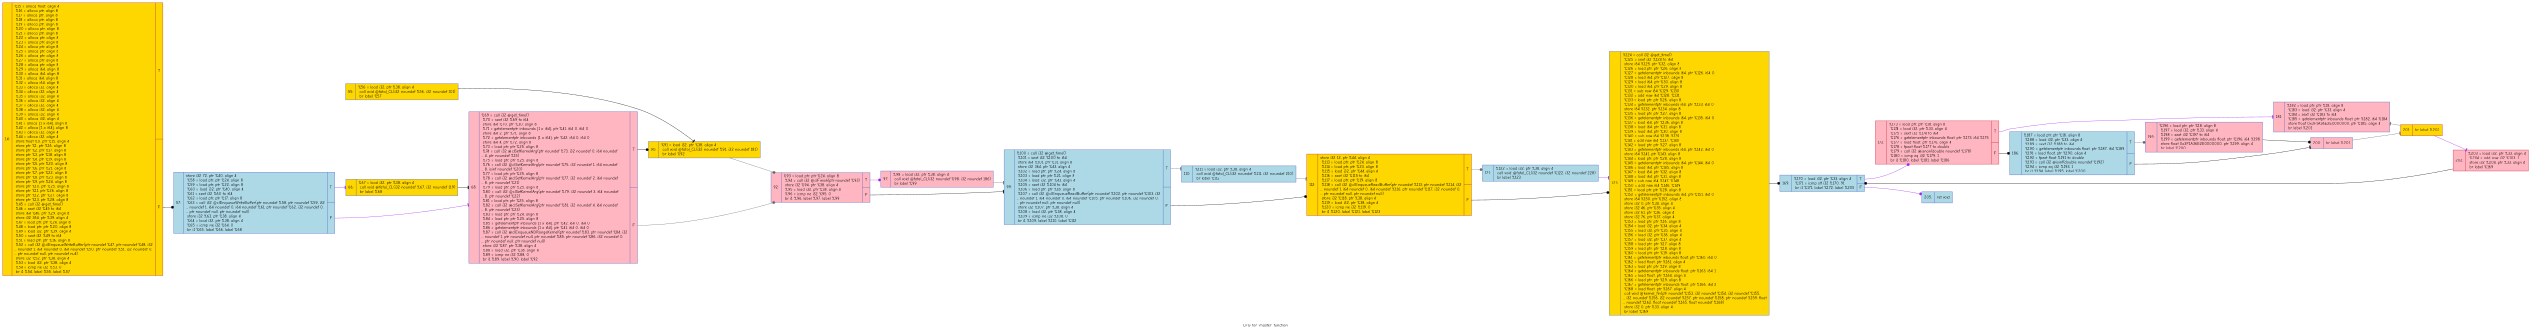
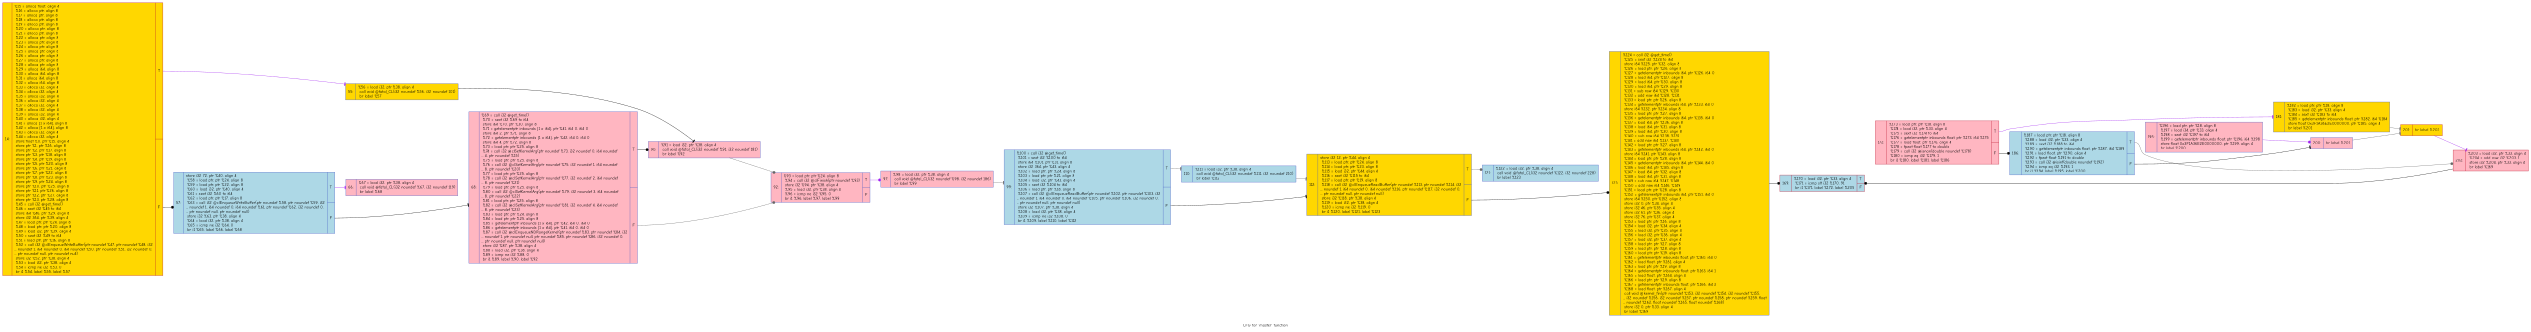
none -> (254, 75)
(2332, 117) -> (2332, 117)
(2396, 125) -> (2394, 128)
(2189, 130) -> (2189, 130)
(2285, 141) -> (2285, 141)
(2139, 142) -> (2289, 171)
(704, 150) -> (704, 150)
(2494, 158) -> (2494, 158)
(502, 169) -> (501, 169)
(1887, 175) -> none
(1603, 177) -> none
(1822, 183) -> (1822, 183)
(1389, 185) -> (1389, 185)
(402, 188) -> (402, 188)
(463, 188) -> none
(936, 194) -> none
(1937, 197) -> none
(1238, 203) -> (1238, 203)
(401, 214) -> (401, 214)
